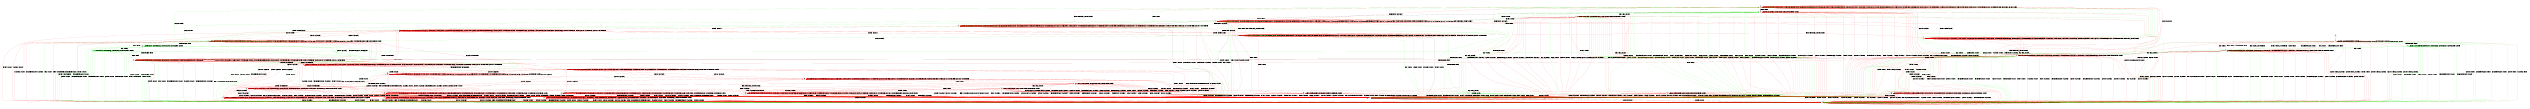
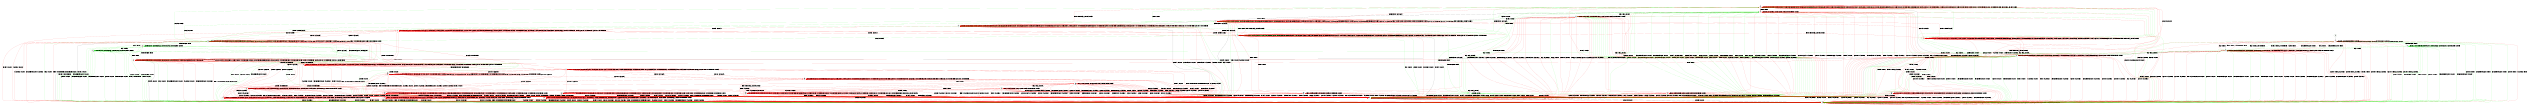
(1456, 58) -> (1456, 58)
